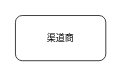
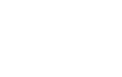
(60, 38) -> none
